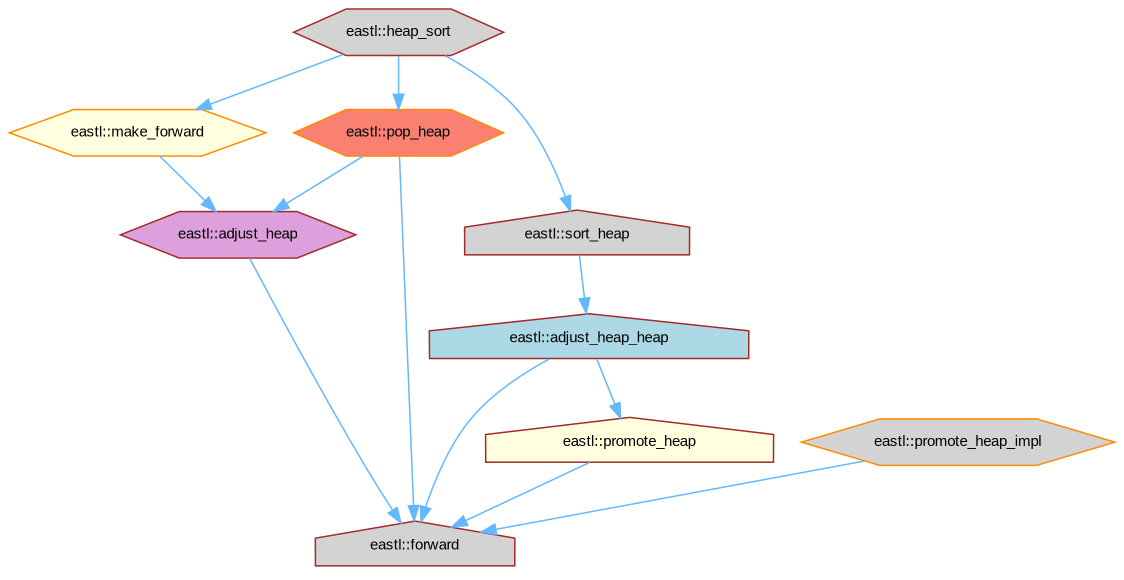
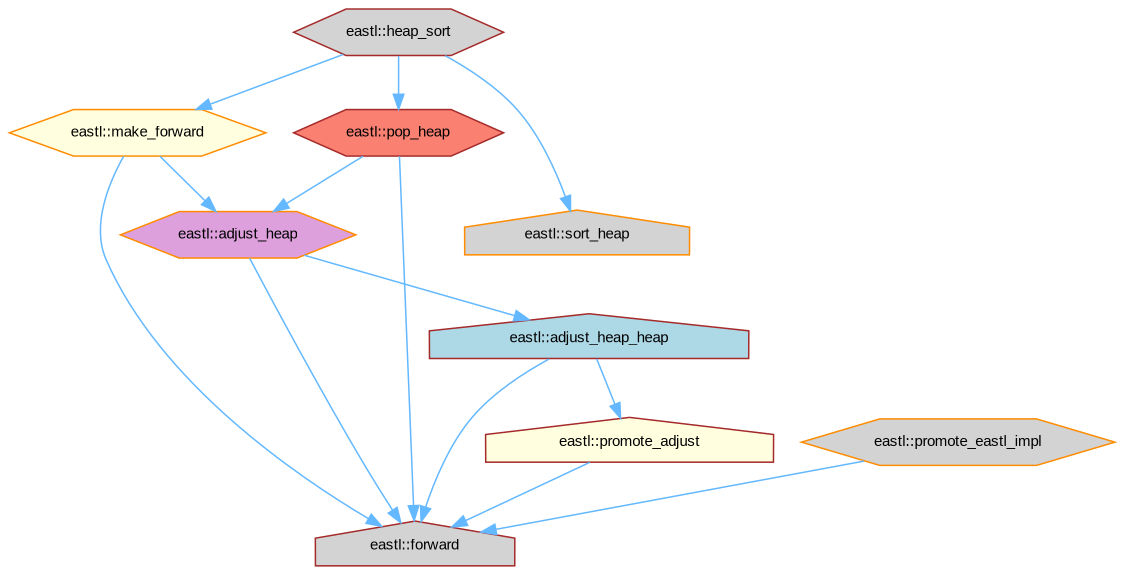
(399, 133) -> (399, 133)
(238, 235) -> (238, 235)
(577, 235) -> (577, 235)
(582, 277) -> (415, 287)
none -> (180, 369)
(630, 442) -> (630, 442)
(958, 442) -> (958, 442)
